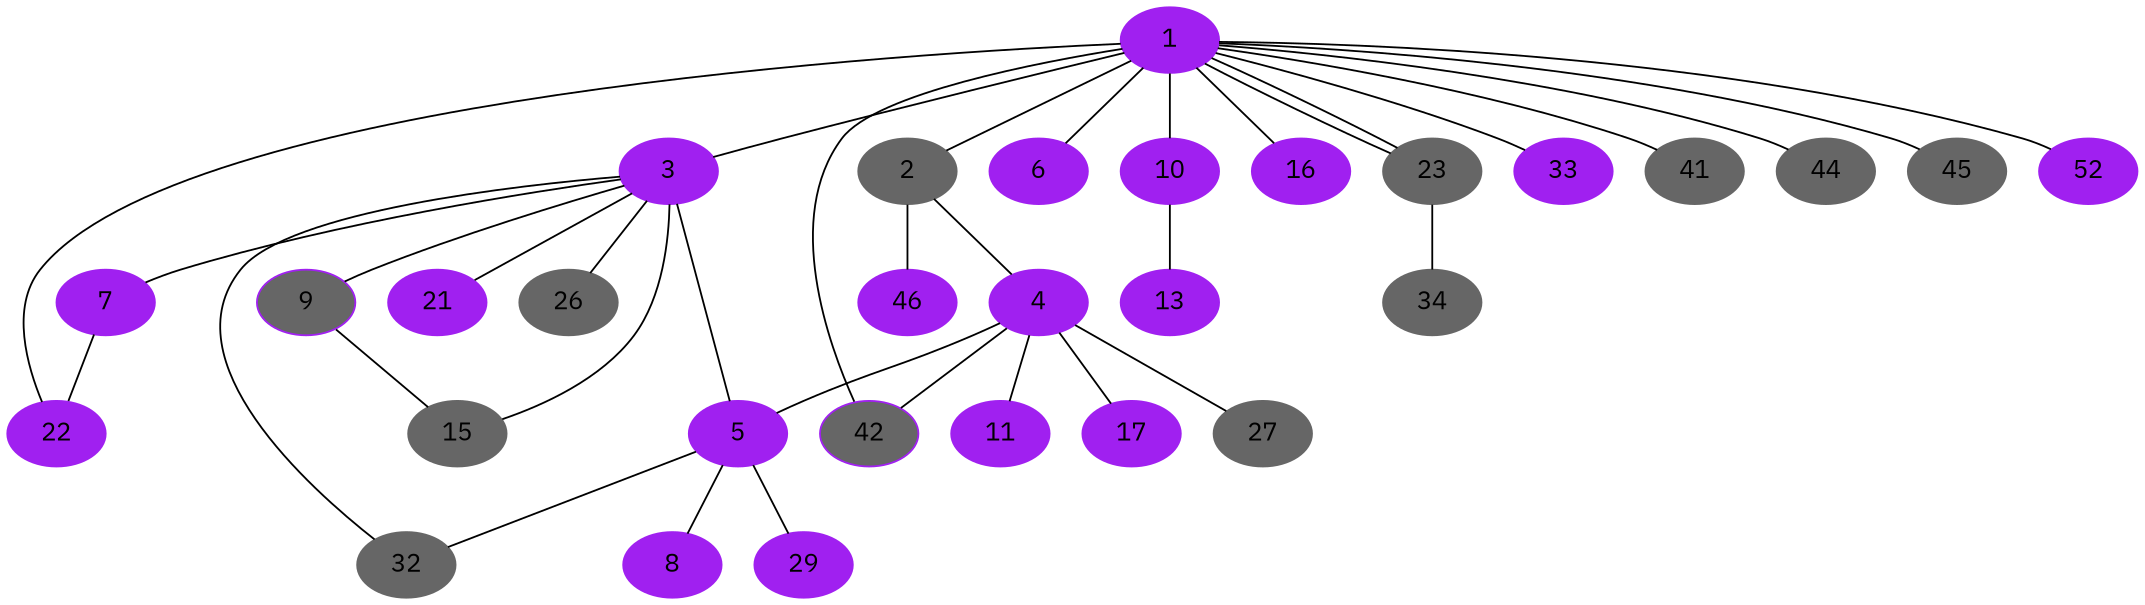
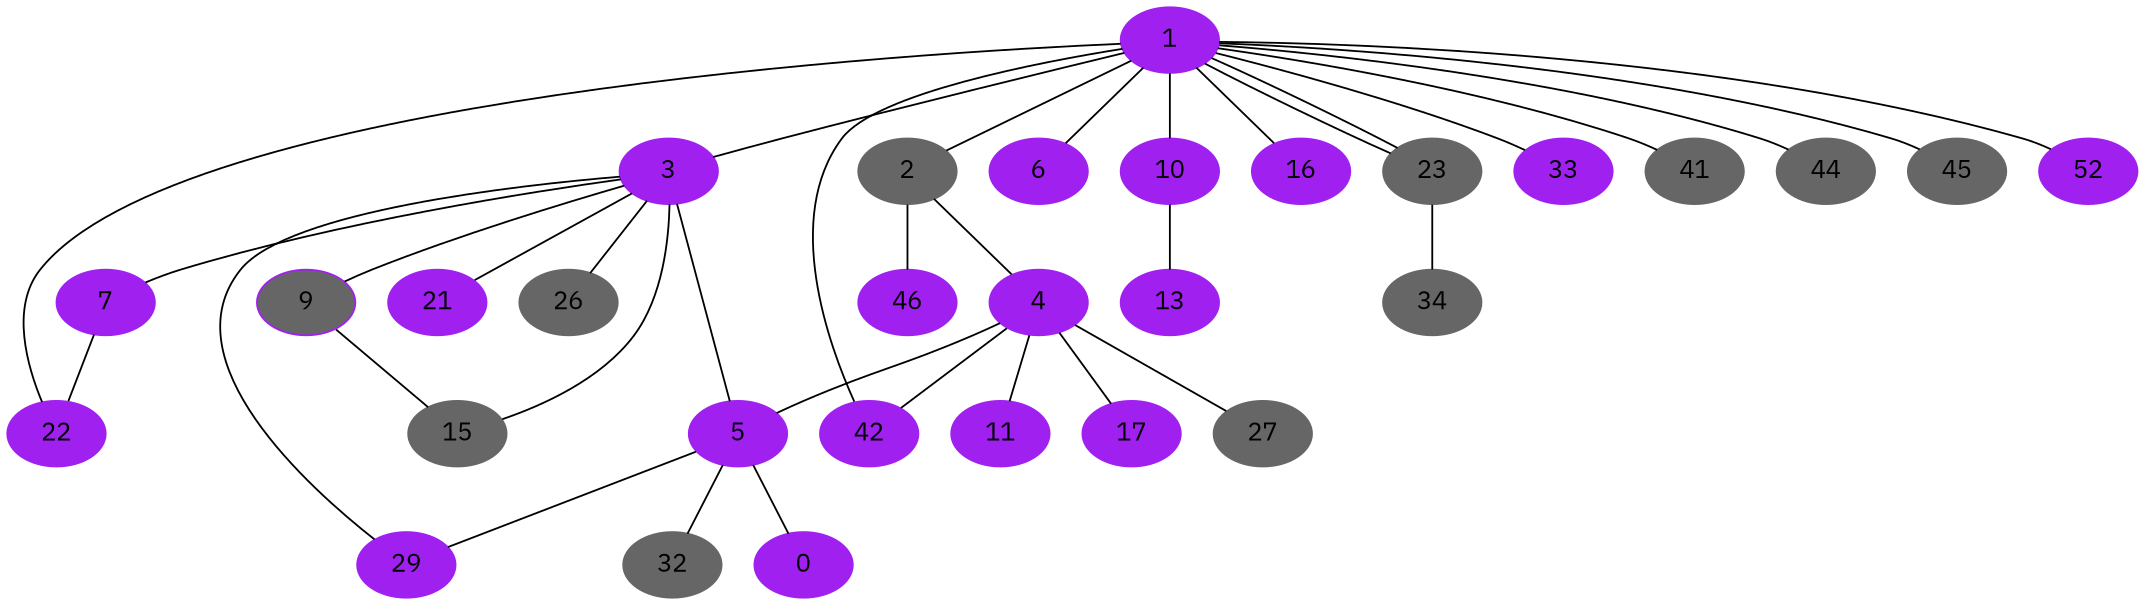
(239, 273) -> (239, 273)
(869, 434) -> (869, 434)
(672, 565) -> (804, 565)
